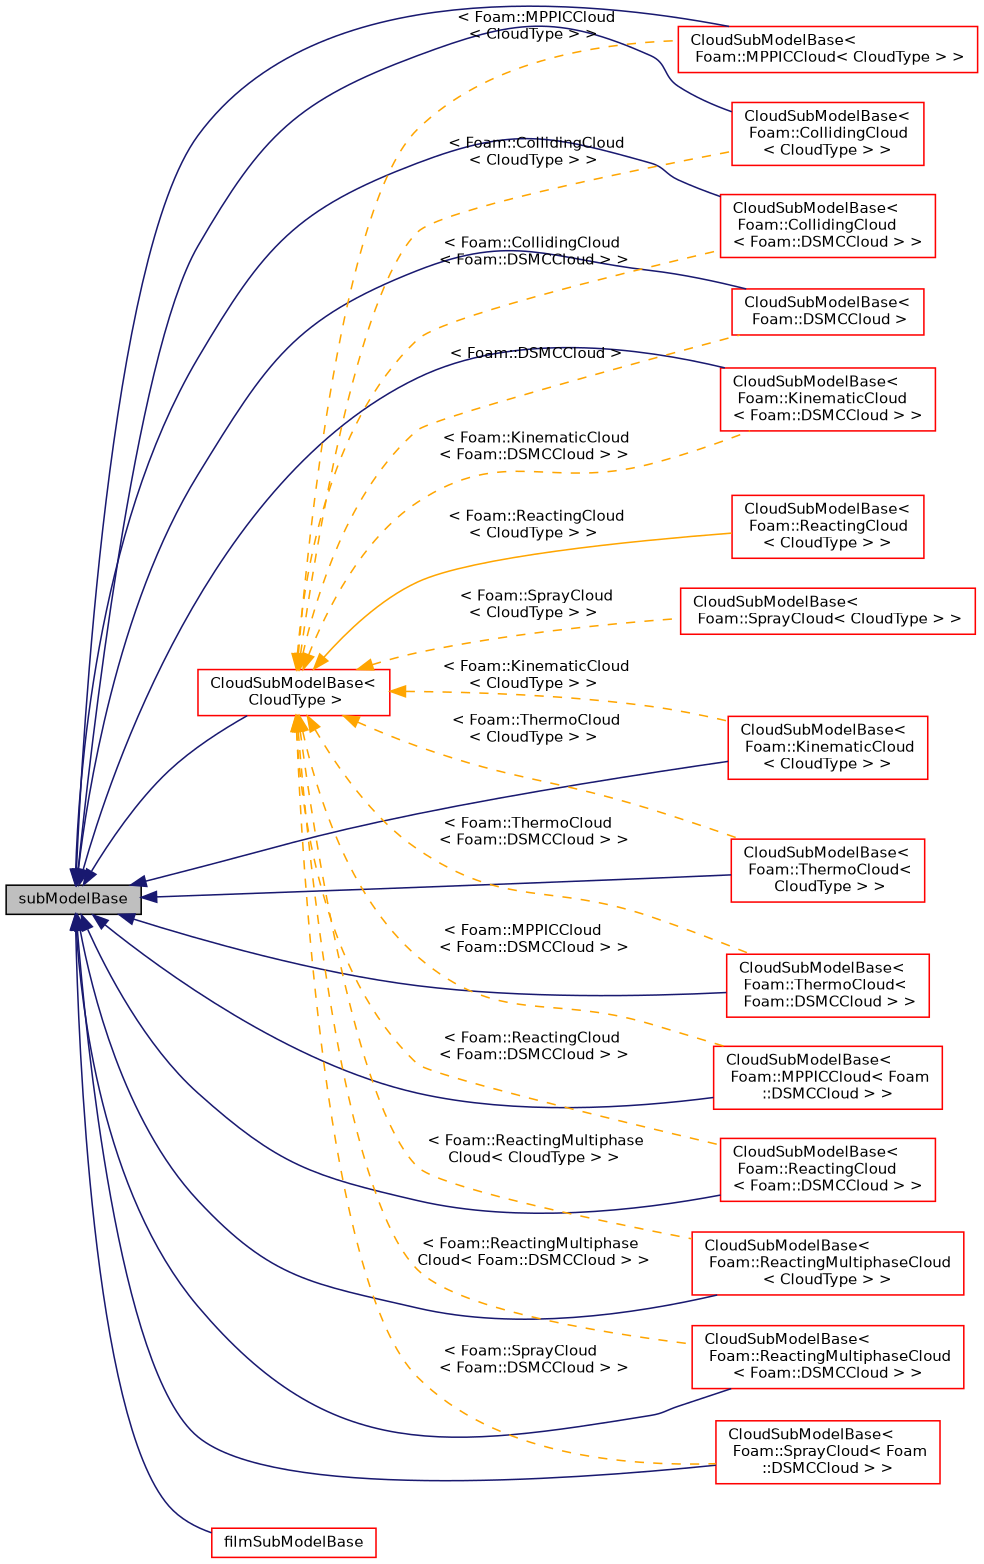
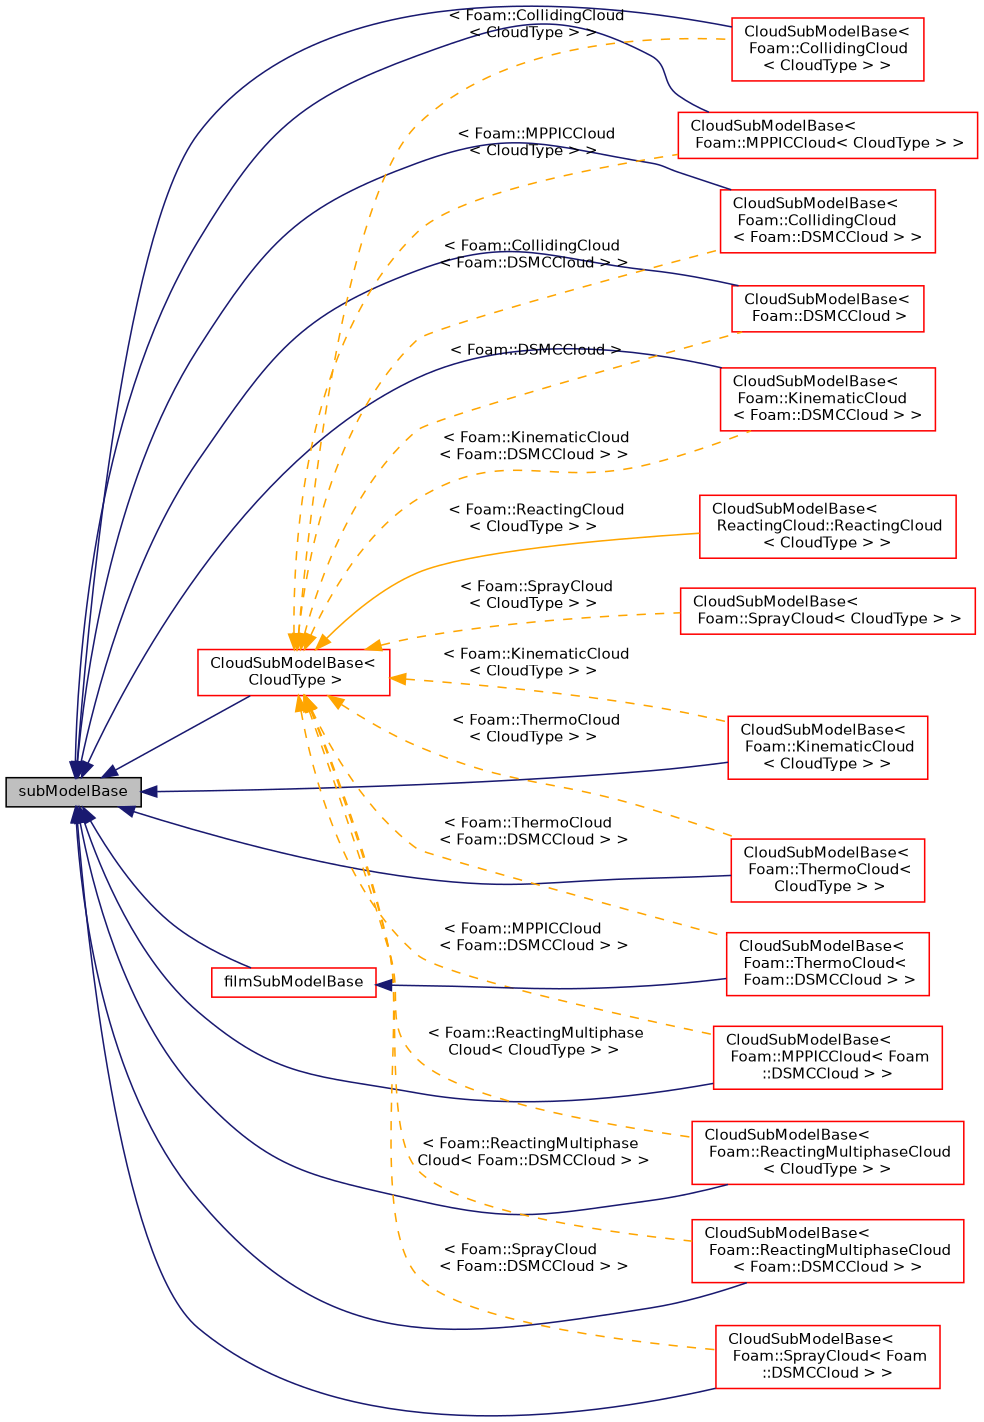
(828, 527) -> (828, 527)
(426, 987) -> (559, 989)
(828, 1170) -> none
